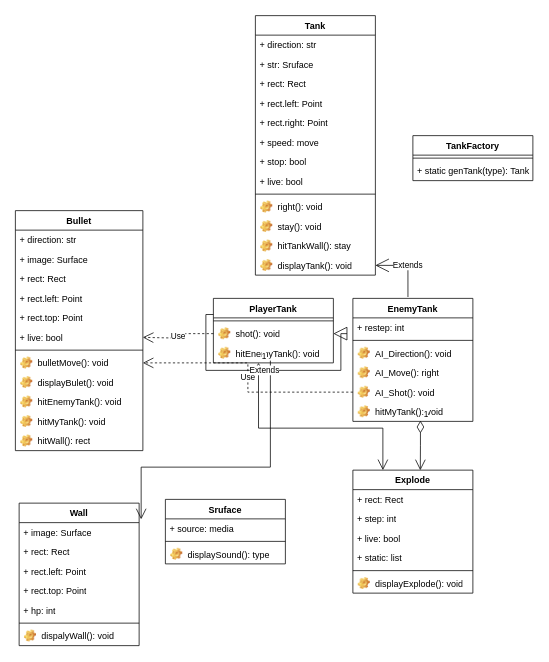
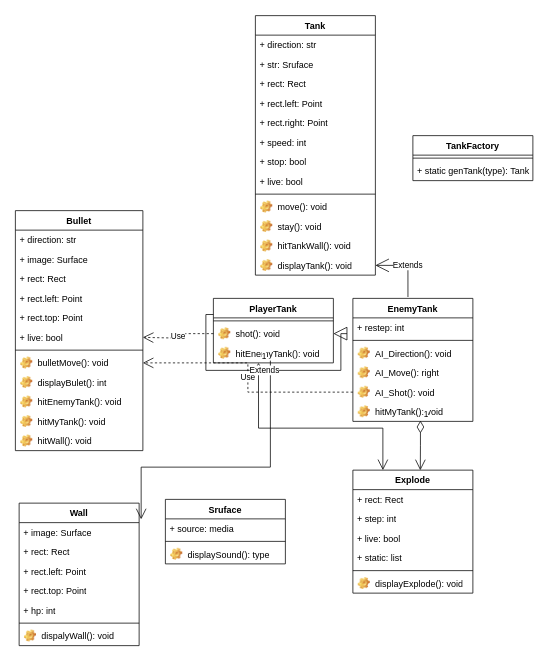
(289, 143) -> (285, 143)
(306, 208) -> (305, 208)
(320, 247) -> (319, 247)
(81, 383) -> (79, 383)
(70, 442) -> (69, 442)
